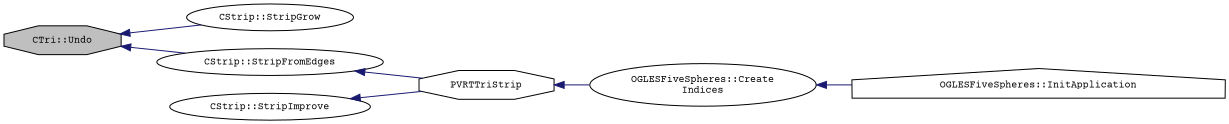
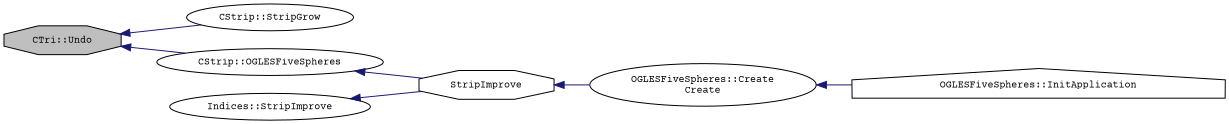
(270, 62) -> (270, 62)
(487, 85) -> (487, 85)
(703, 85) -> (703, 85)
(270, 107) -> (270, 107)
